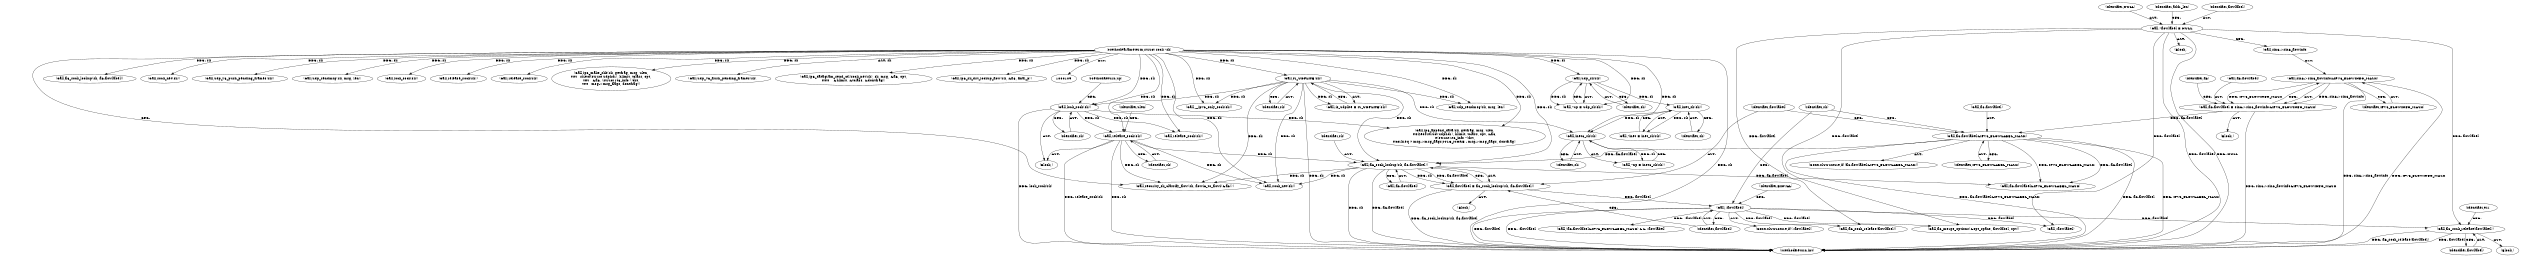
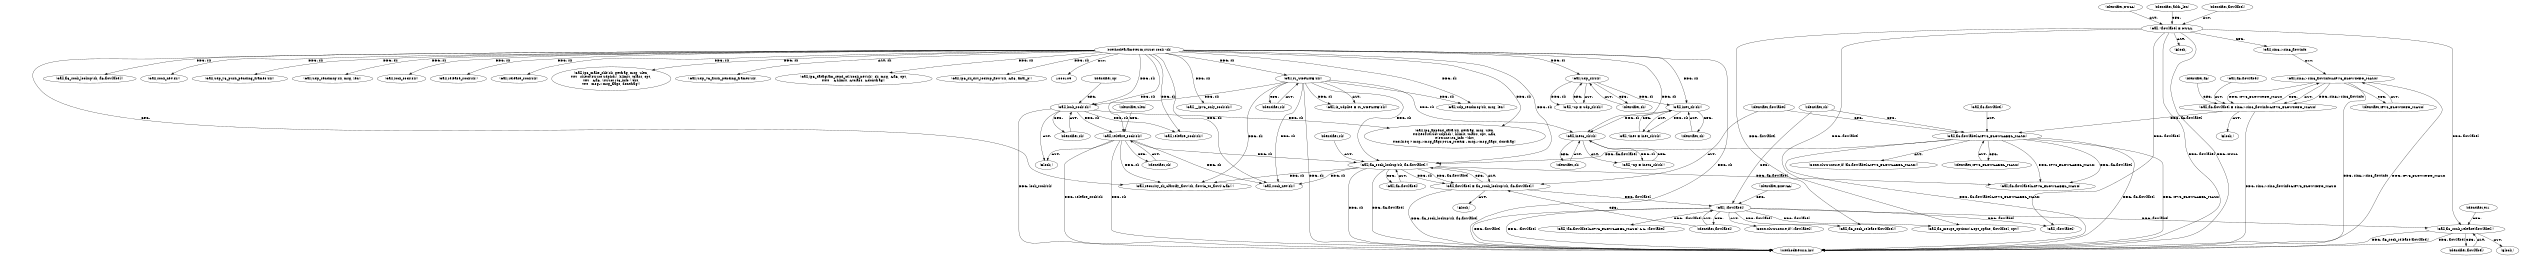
(1553, 58) -> (1448, 52)
(1106, 79) -> (1106, 79)
(1241, 91) -> none
(1330, 94) -> none
